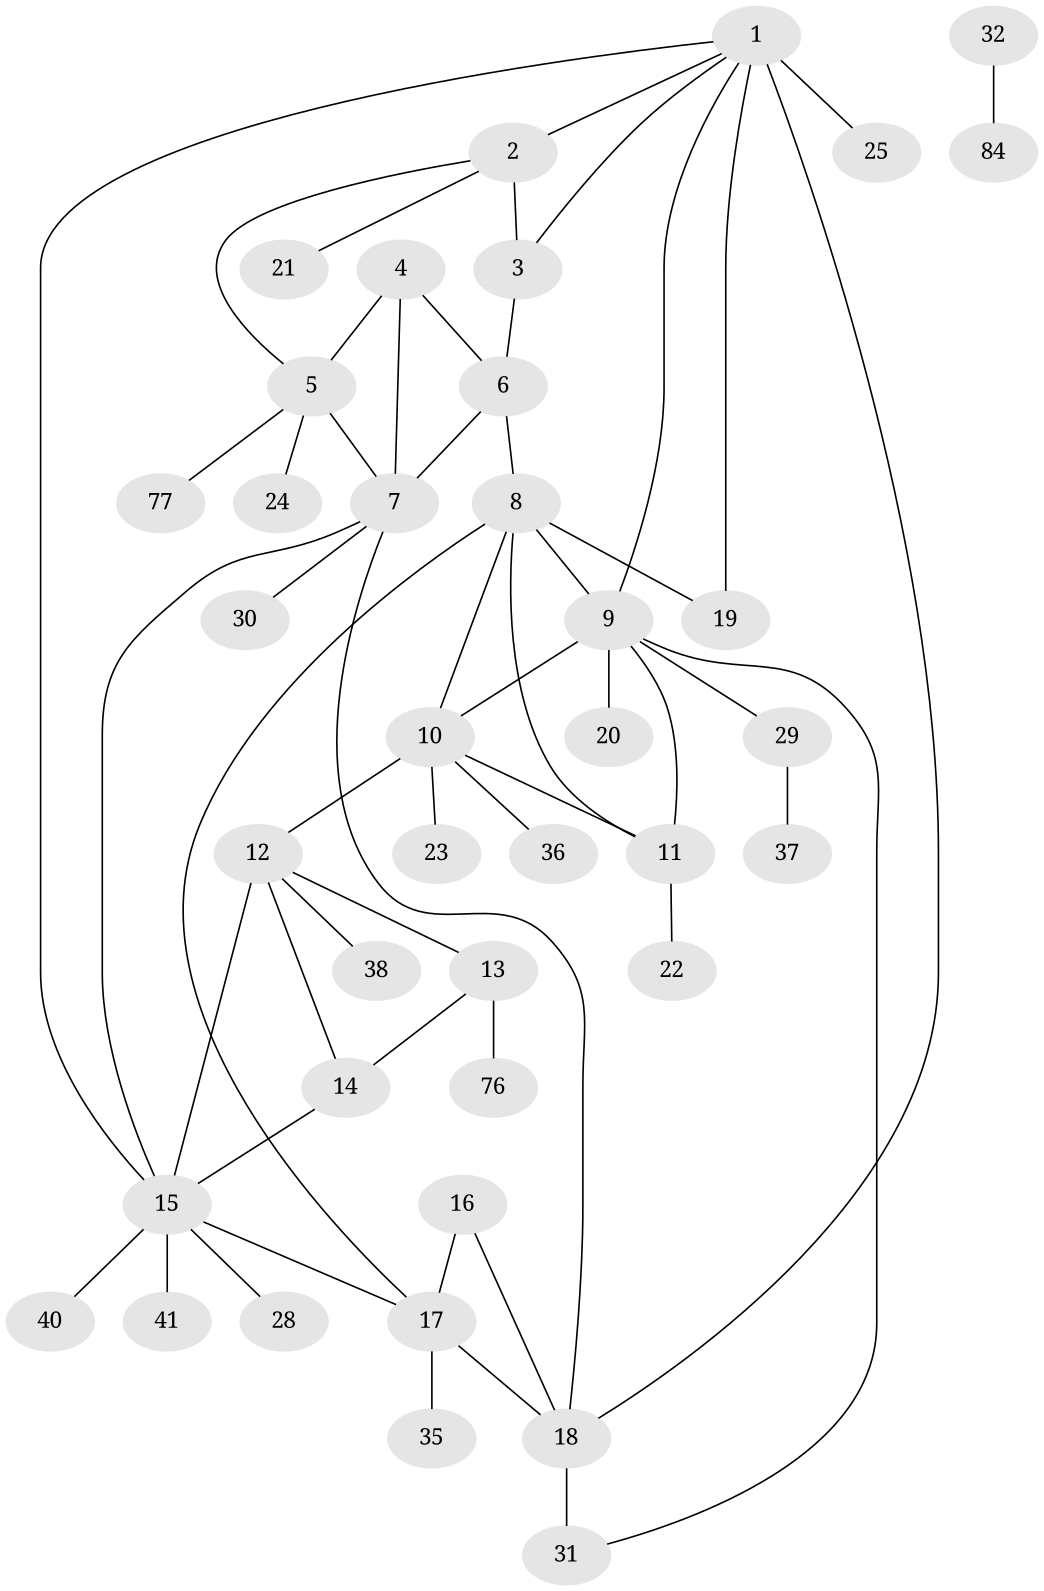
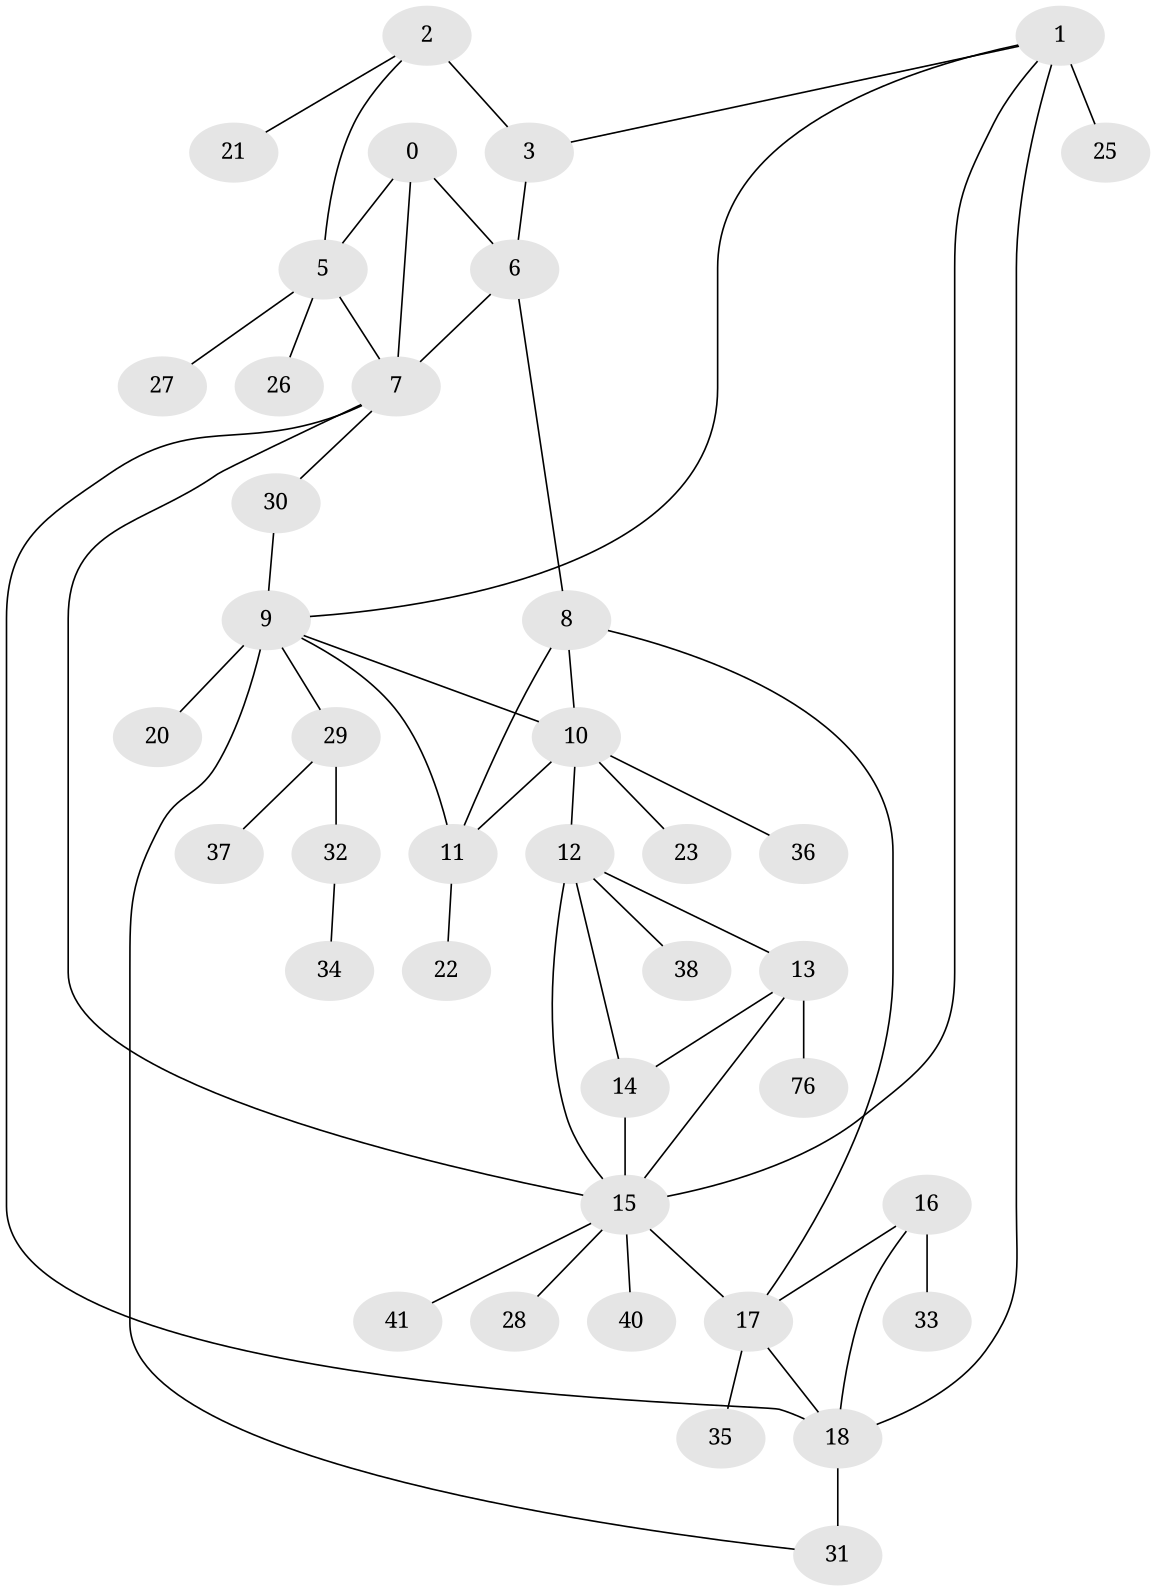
(635, 94) -> none
(994, 153) -> (330, 971)
(401, 270) -> (412, 153)
(161, 503) -> (162, 386)
(278, 503) -> (279, 386)
(563, 562) -> (271, 562)
(726, 620) -> none
none -> (336, 796)
none -> (714, 1088)
none -> (927, 1322)
